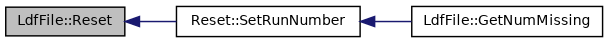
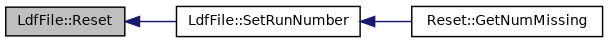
(268, 22) -> (268, 22)
(507, 22) -> (507, 22)
